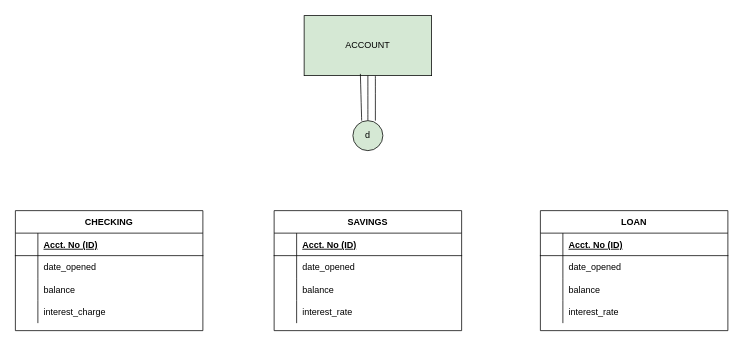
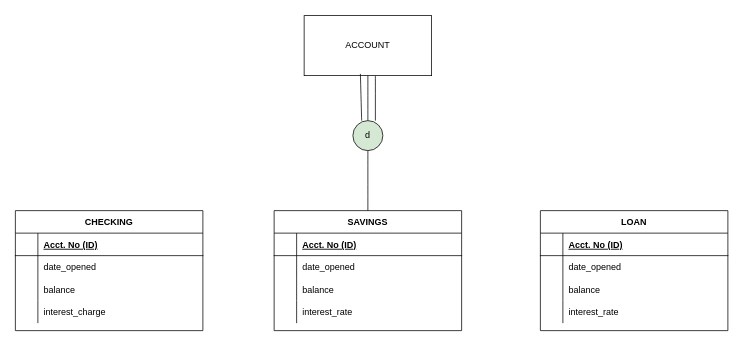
(368, 45) -> (368, 45)
none -> (368, 181)
